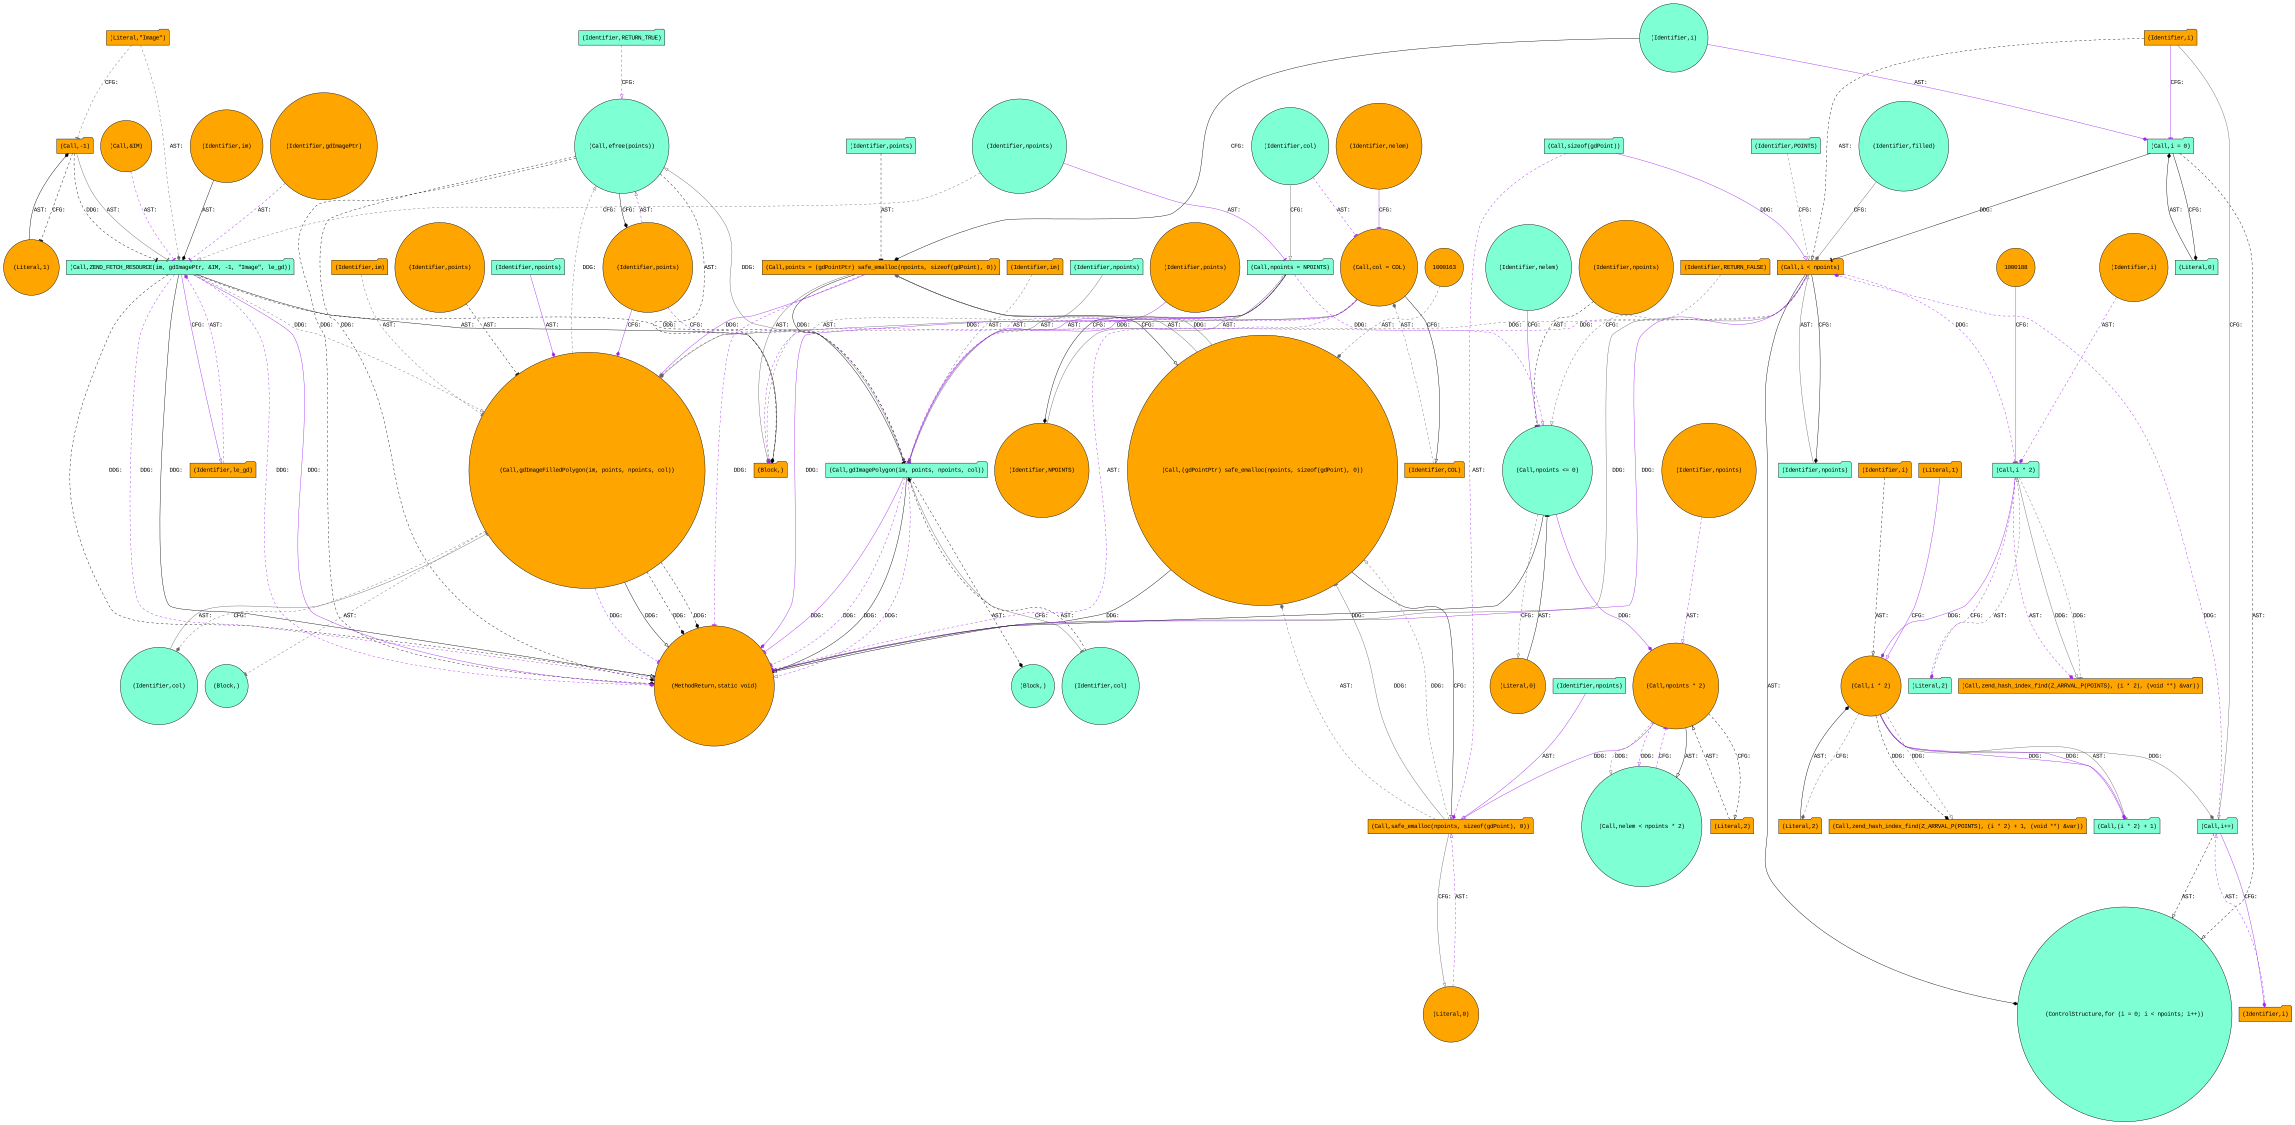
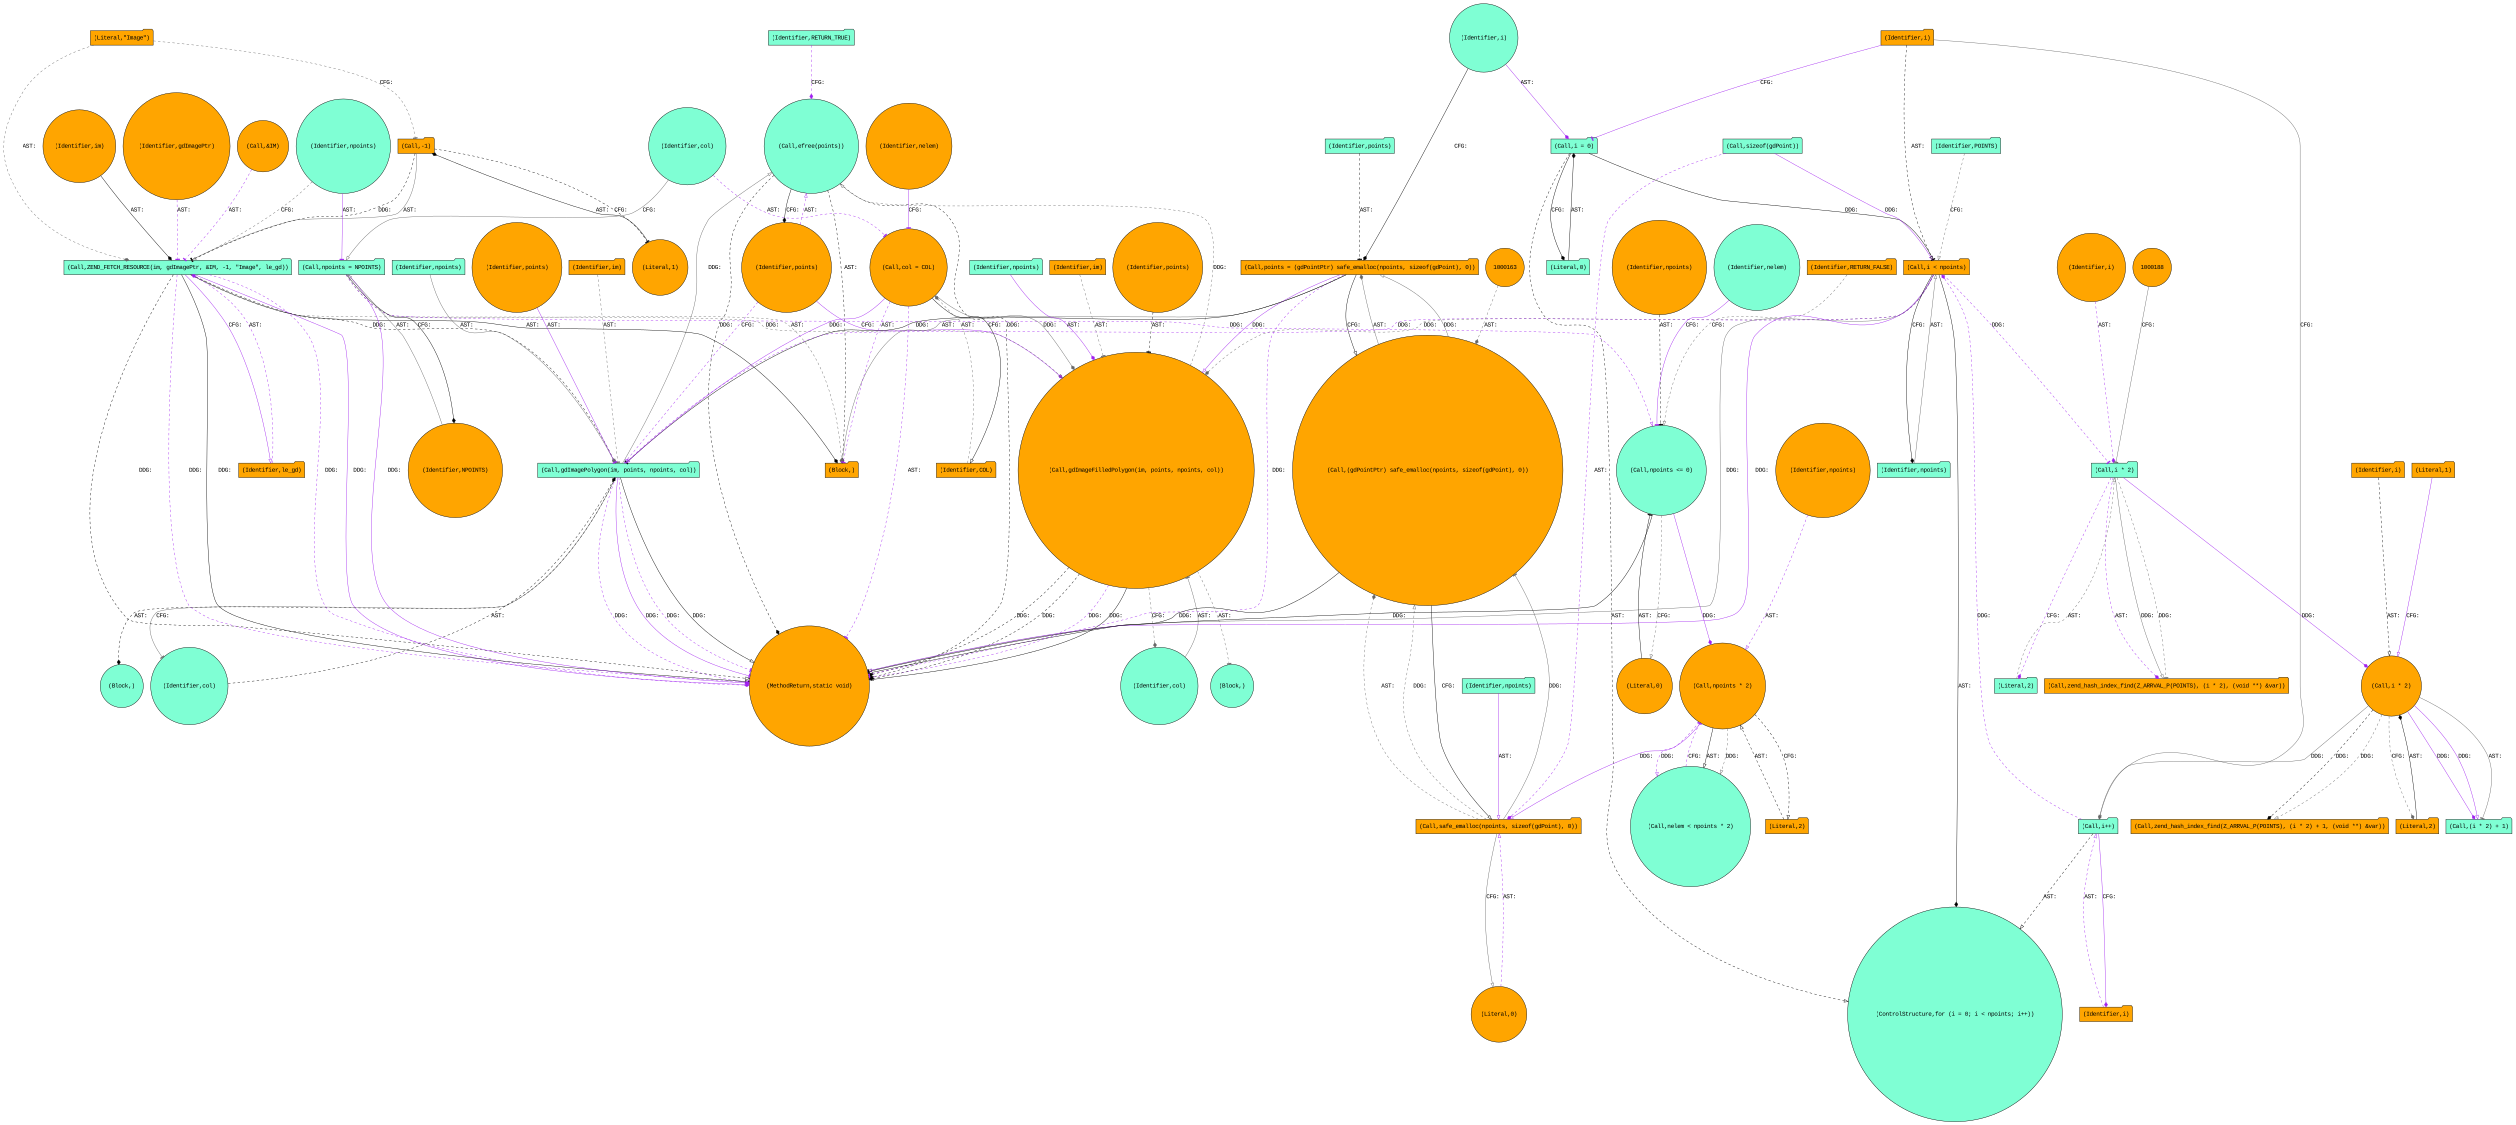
(622, 70) -> (811, 70)
(1904, 146) -> none
